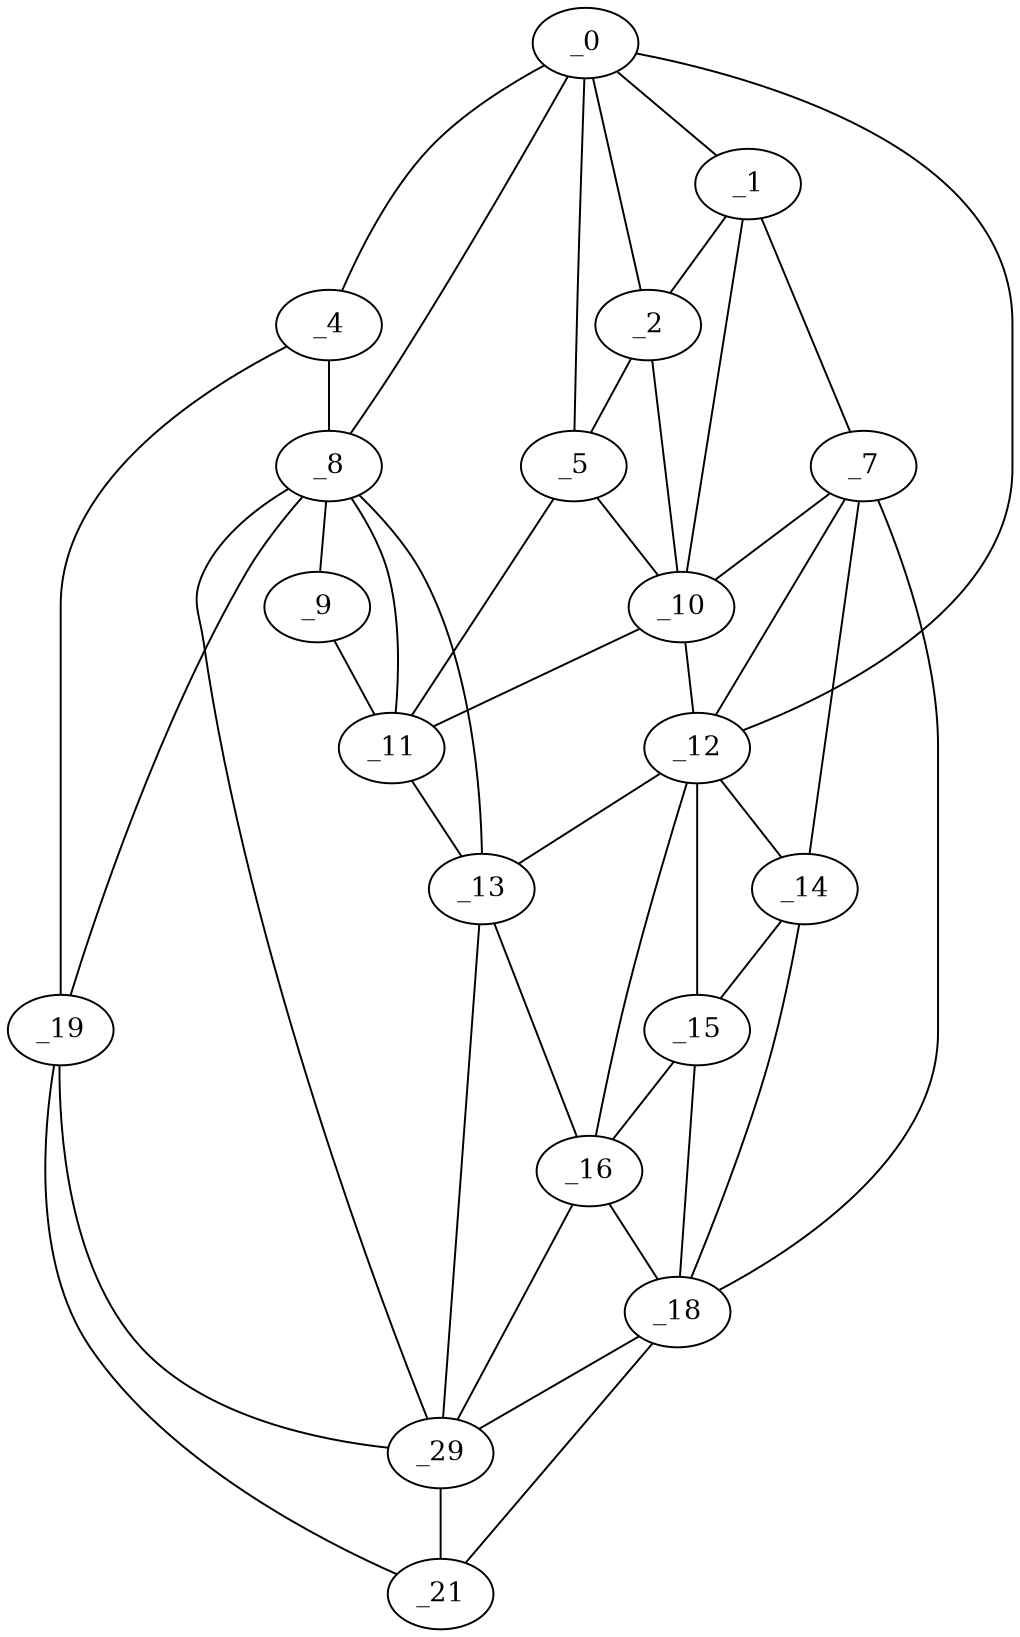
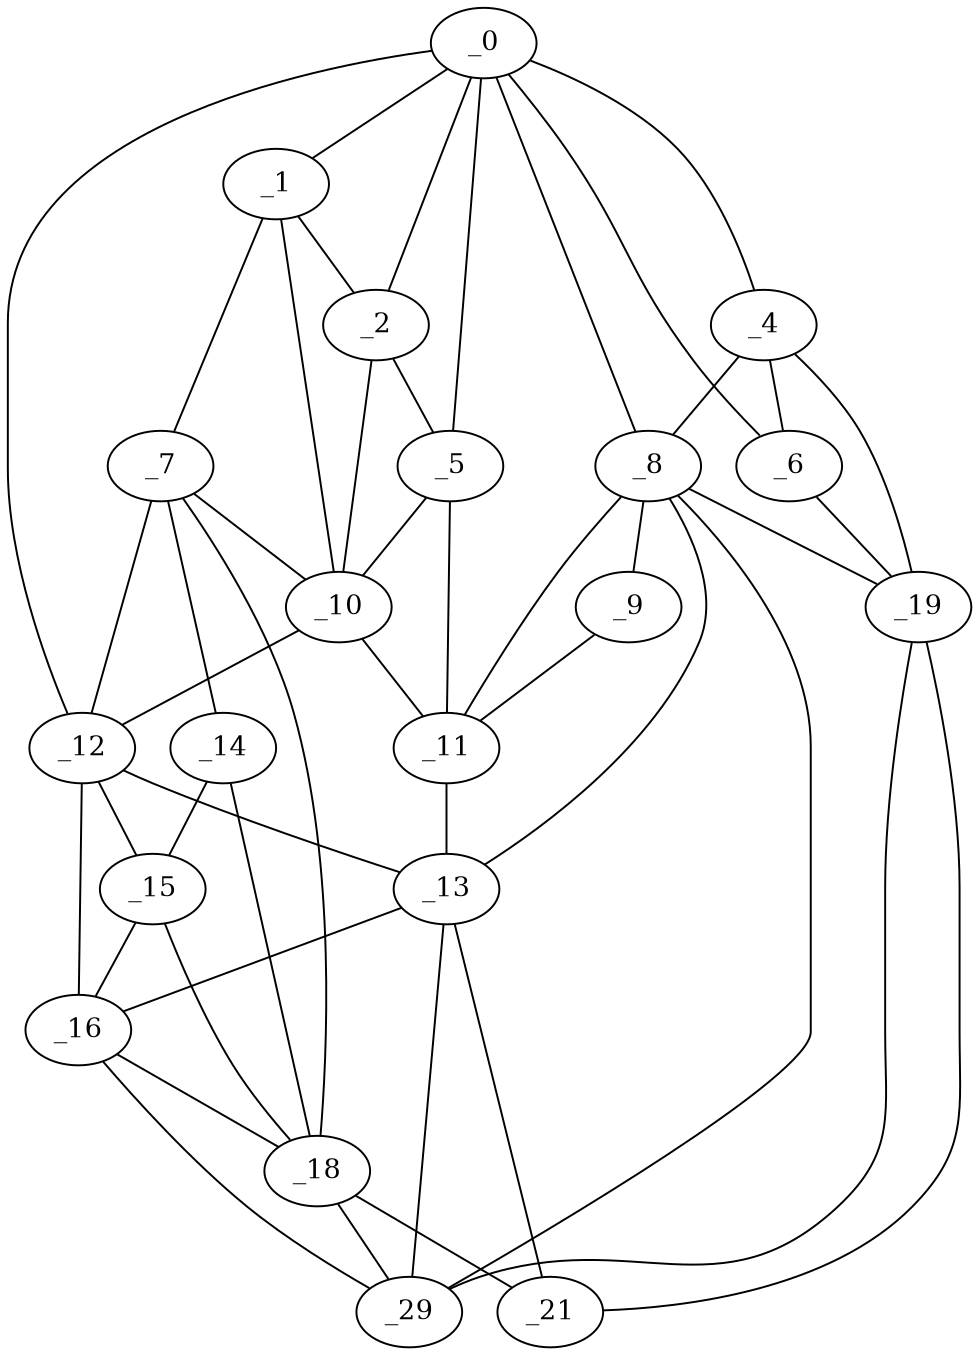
none -> (789, 466)
(751, 819) -> none
(441, 1524) -> (498, 1100)
